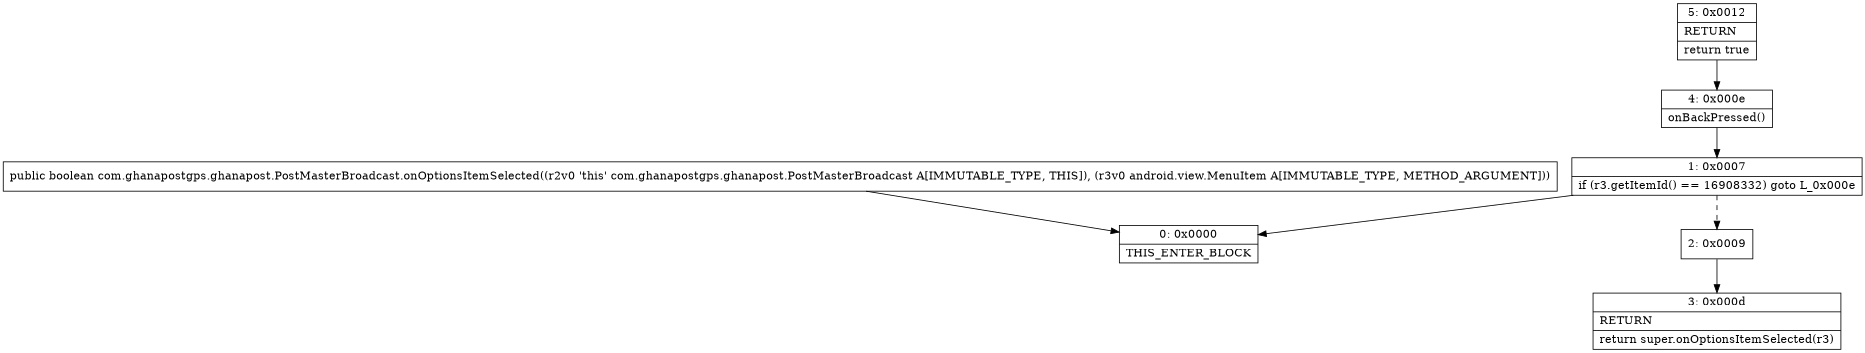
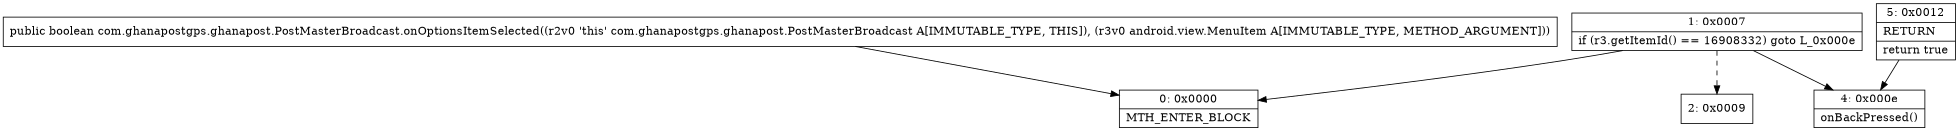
(1717, 139) -> (1789, 68)
(1189, 253) -> (1189, 118)
(1717, 321) -> none
